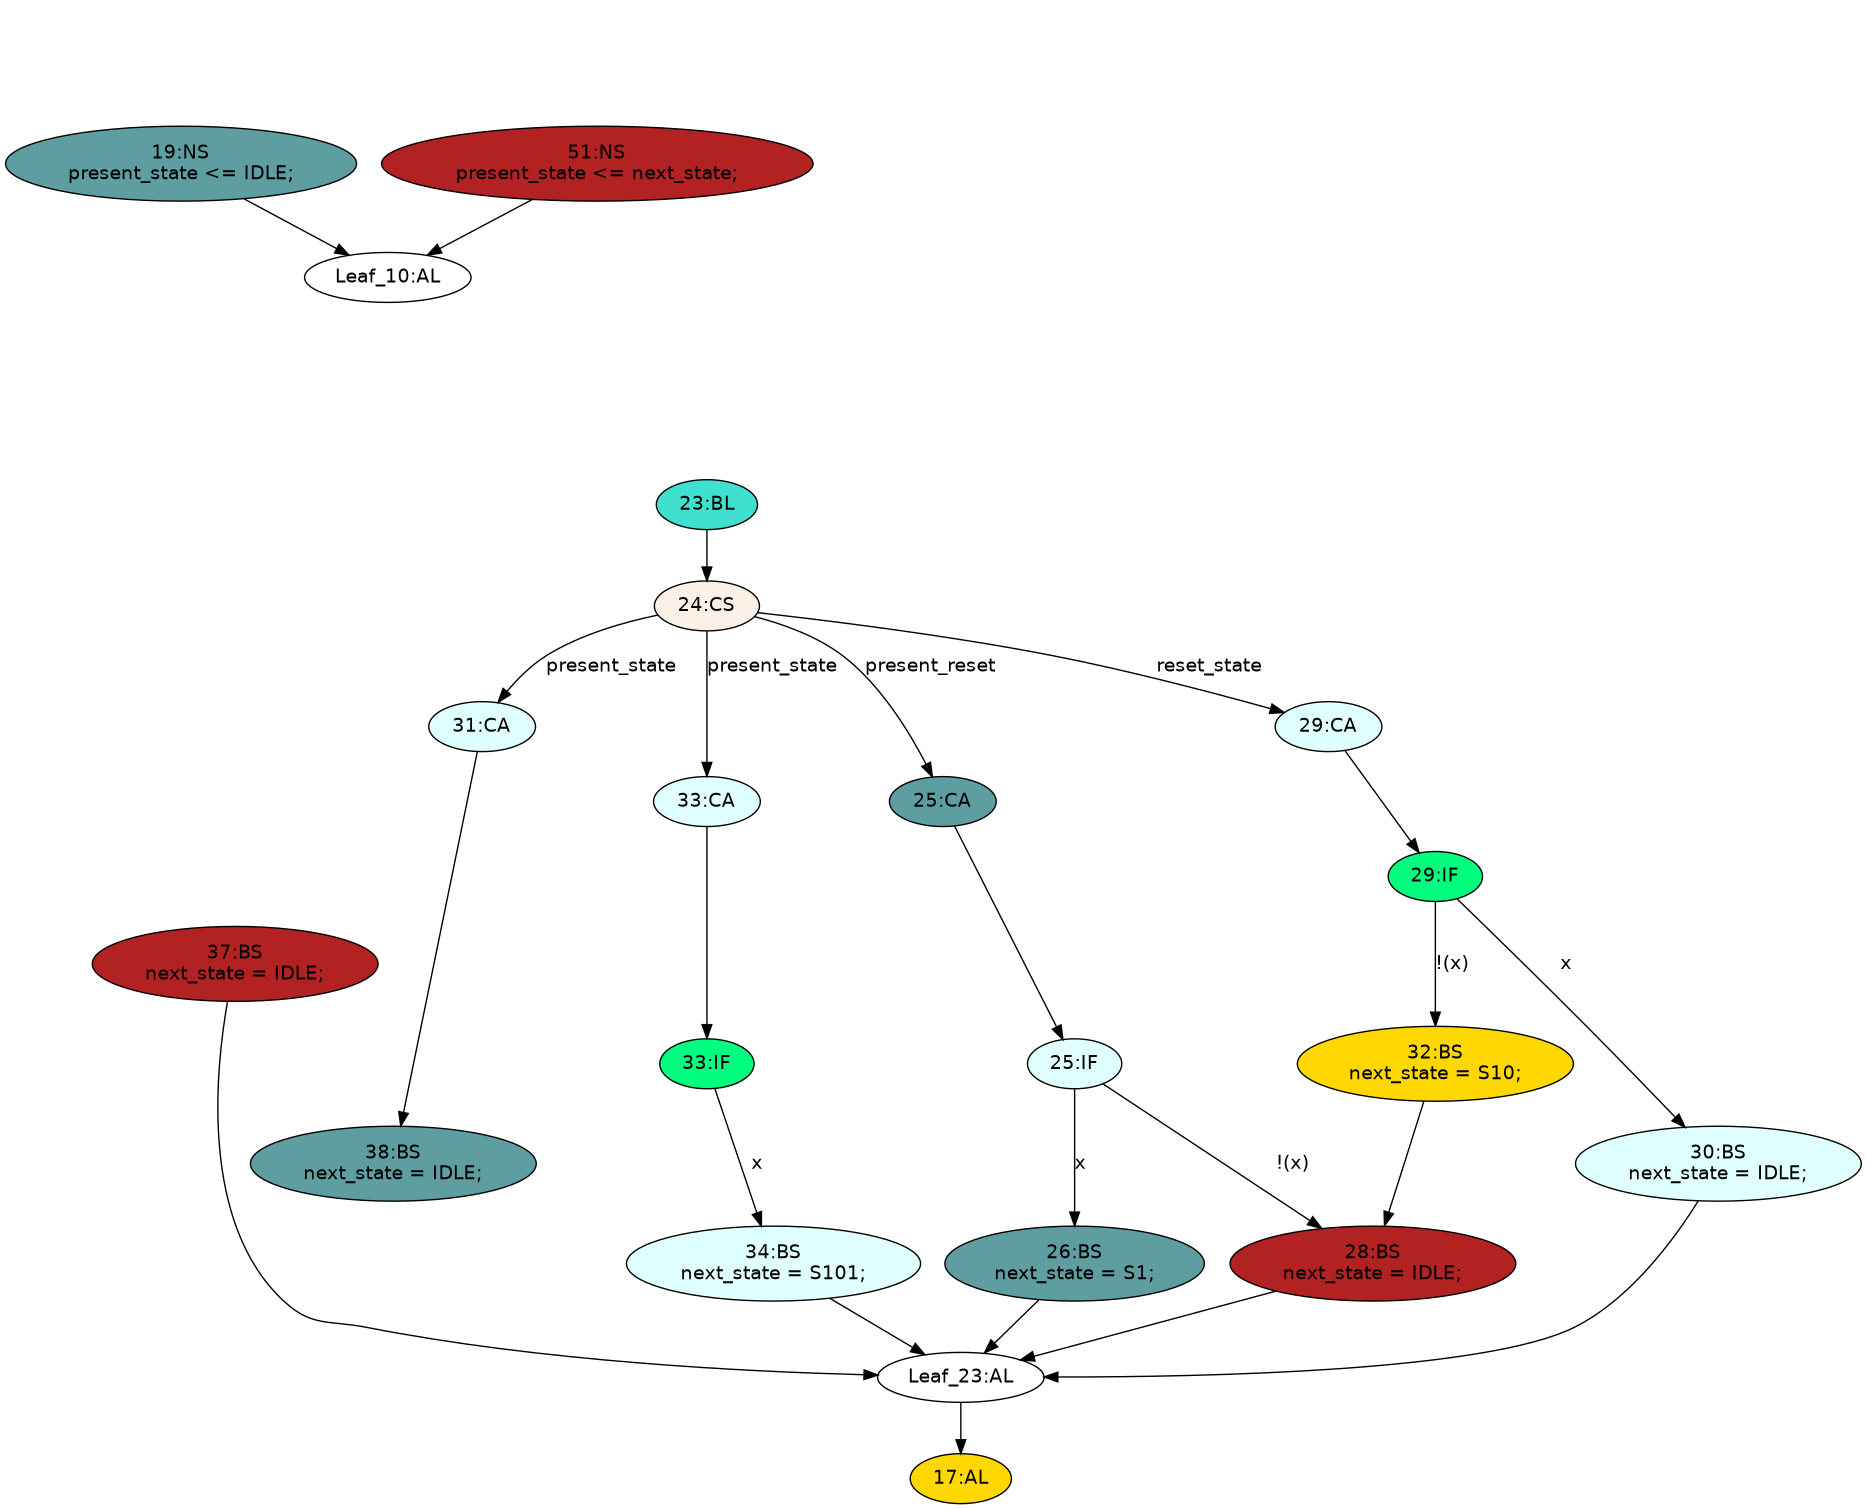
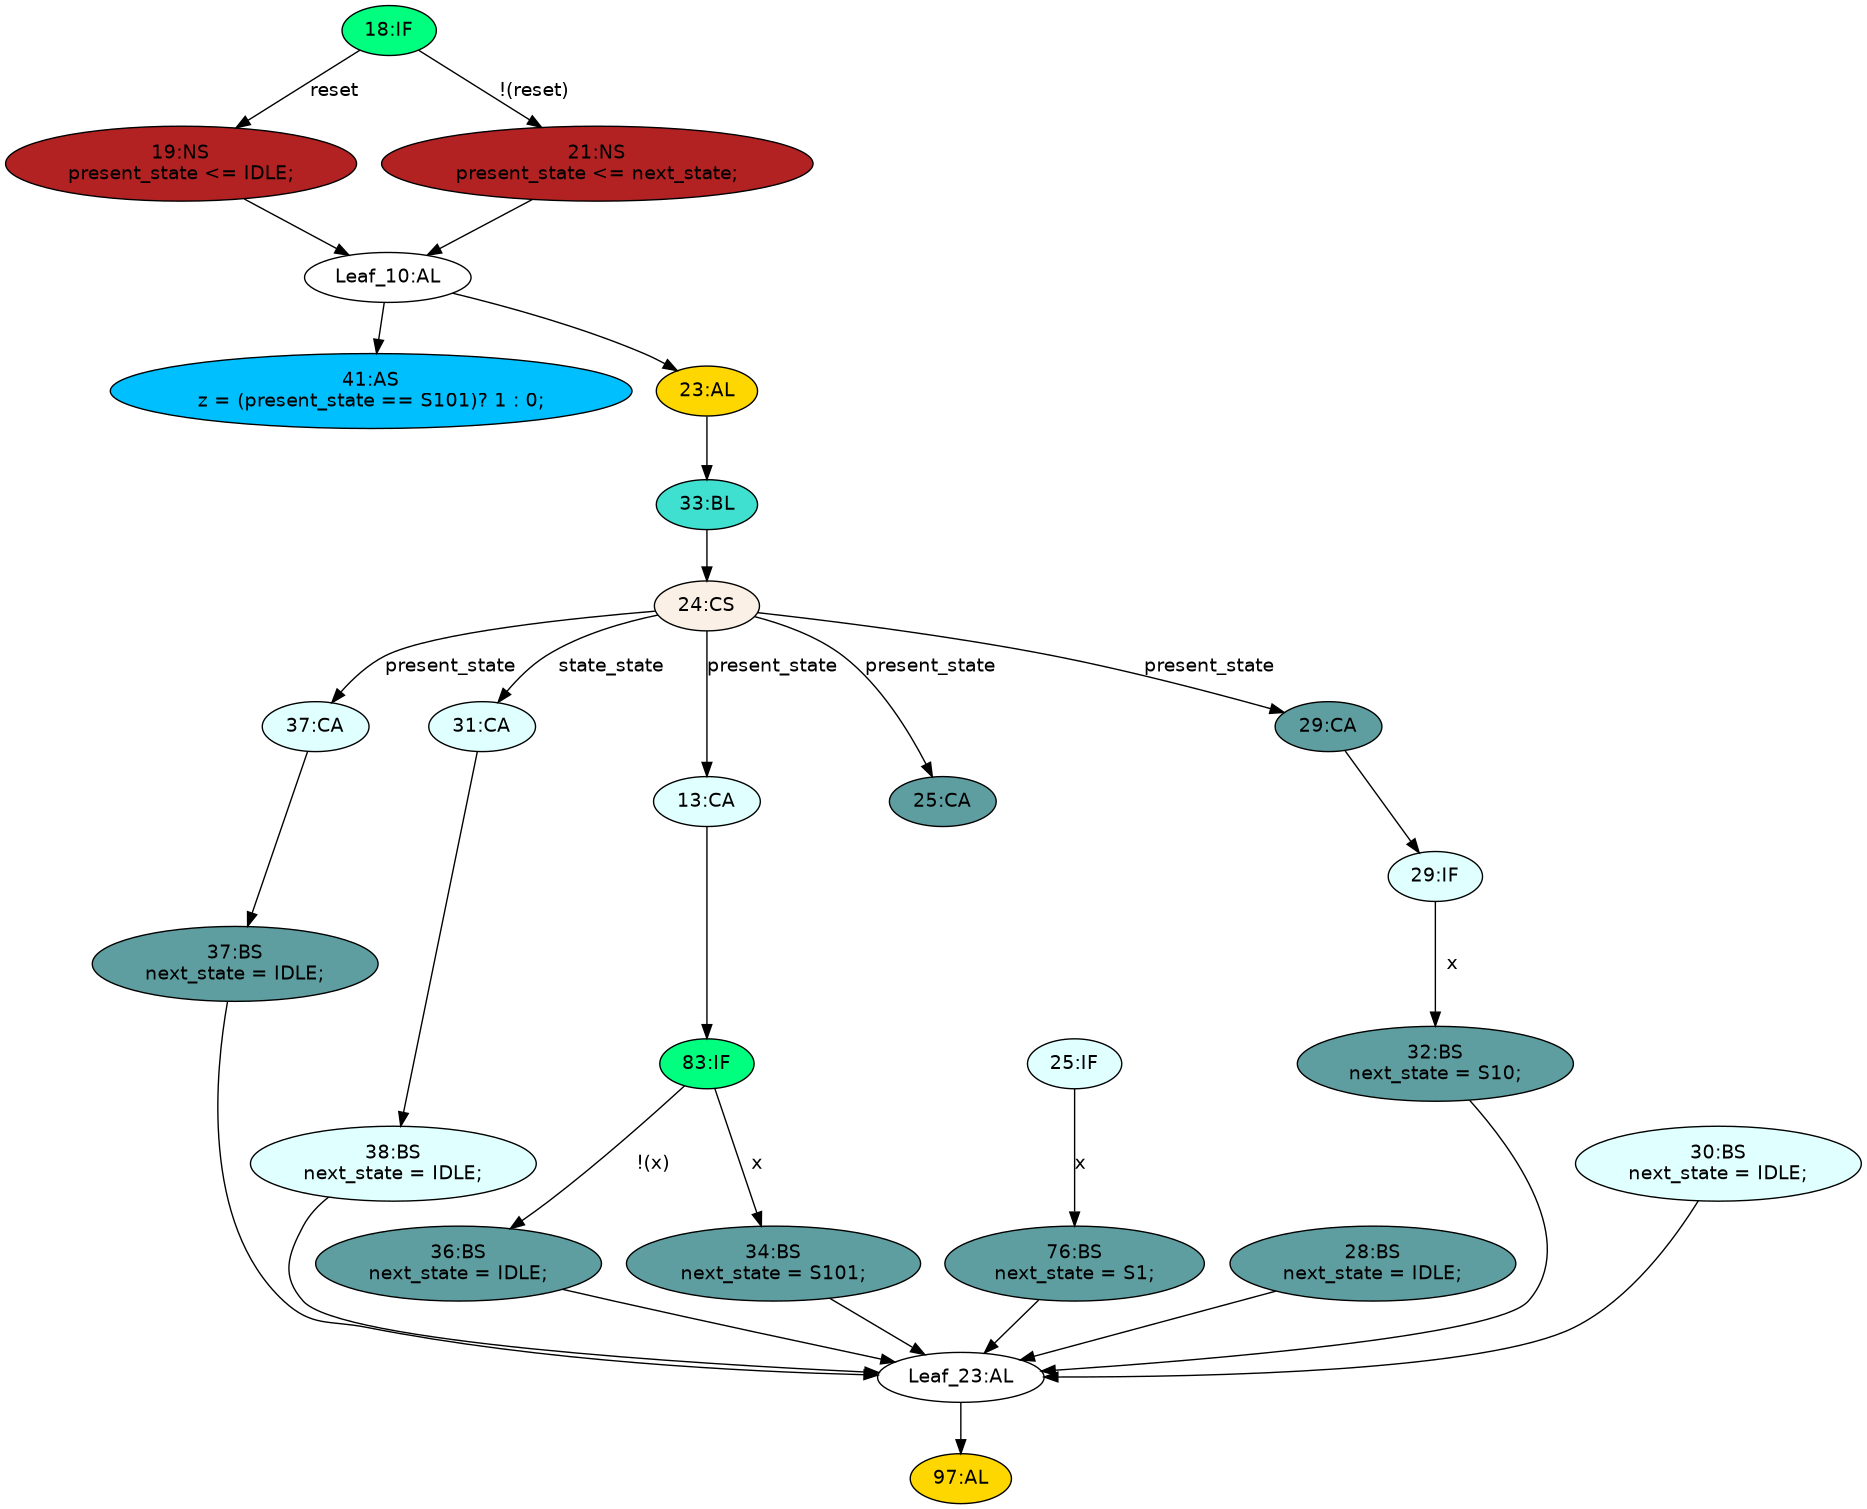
none -> (389, 31)
(181, 164) -> (181, 164)
(597, 164) -> (597, 164)
none -> (371, 391)
none -> (707, 391)
(707, 505) -> (707, 505)
(611, 666) -> (611, 666)
(930, 666) -> (930, 666)
(1209, 666) -> (1209, 666)
none -> (316, 727)
(1329, 727) -> (1329, 727)
(707, 802) -> (707, 802)
(1435, 876) -> (1435, 876)
(1006, 926) -> none
(235, 964) -> (235, 964)
(1453, 964) -> (1453, 964)
(1567, 1007) -> none
(707, 1064) -> (707, 1064)
(1435, 1064) -> (1435, 1064)
(1206, 1152) -> none
(1406, 1157) -> (1407, 1335)
(393, 1164) -> (393, 1164)
none -> (459, 1264)
(774, 1264) -> (774, 1264)
(1075, 1264) -> (1075, 1264)
(1373, 1264) -> (1373, 1264)
none -> (521, 1348)
(961, 1479) -> (961, 1479)
